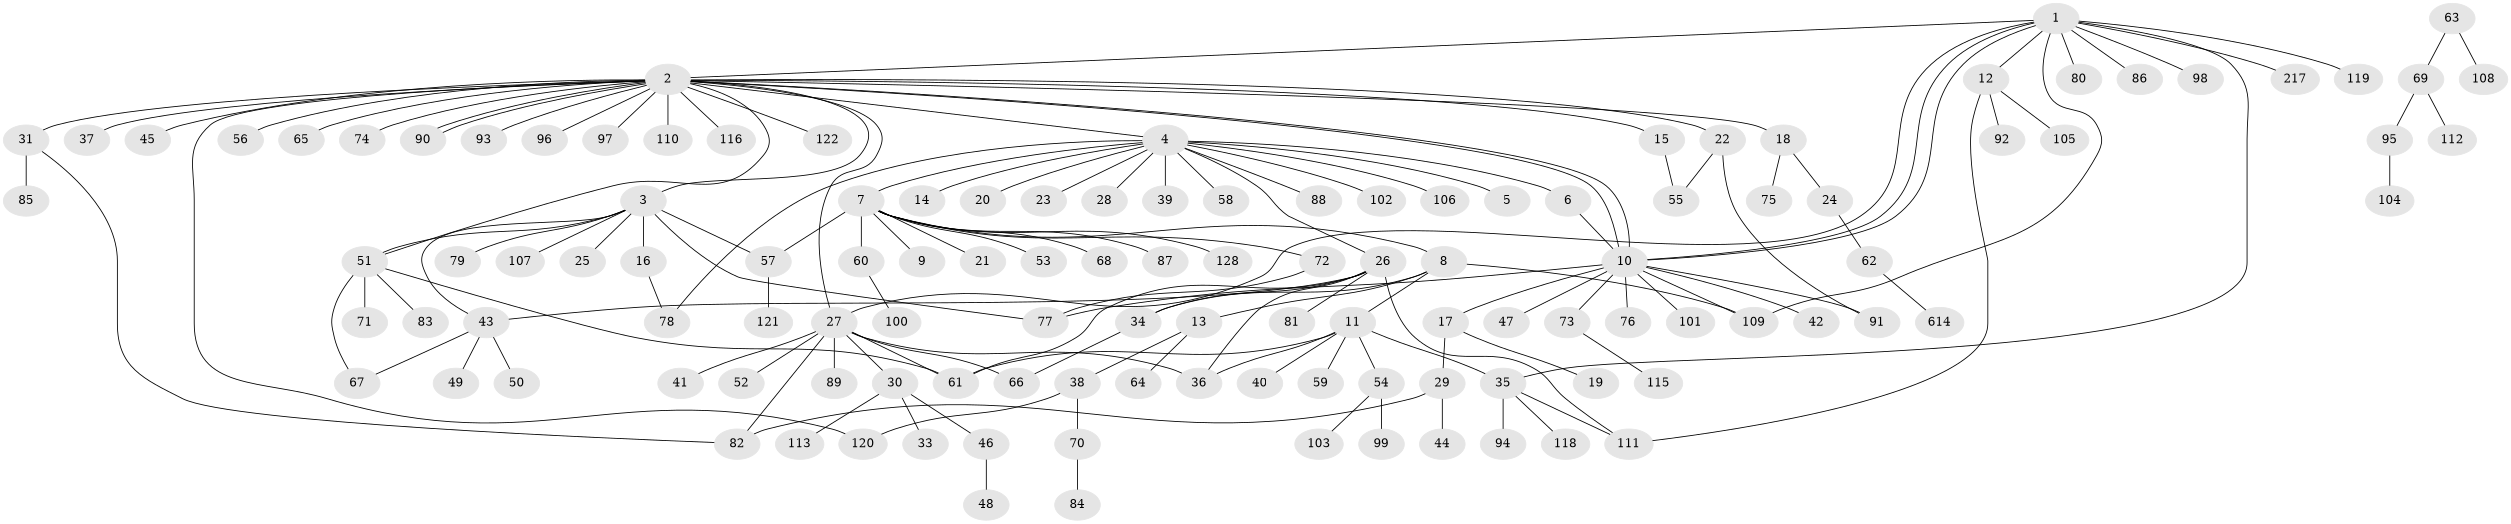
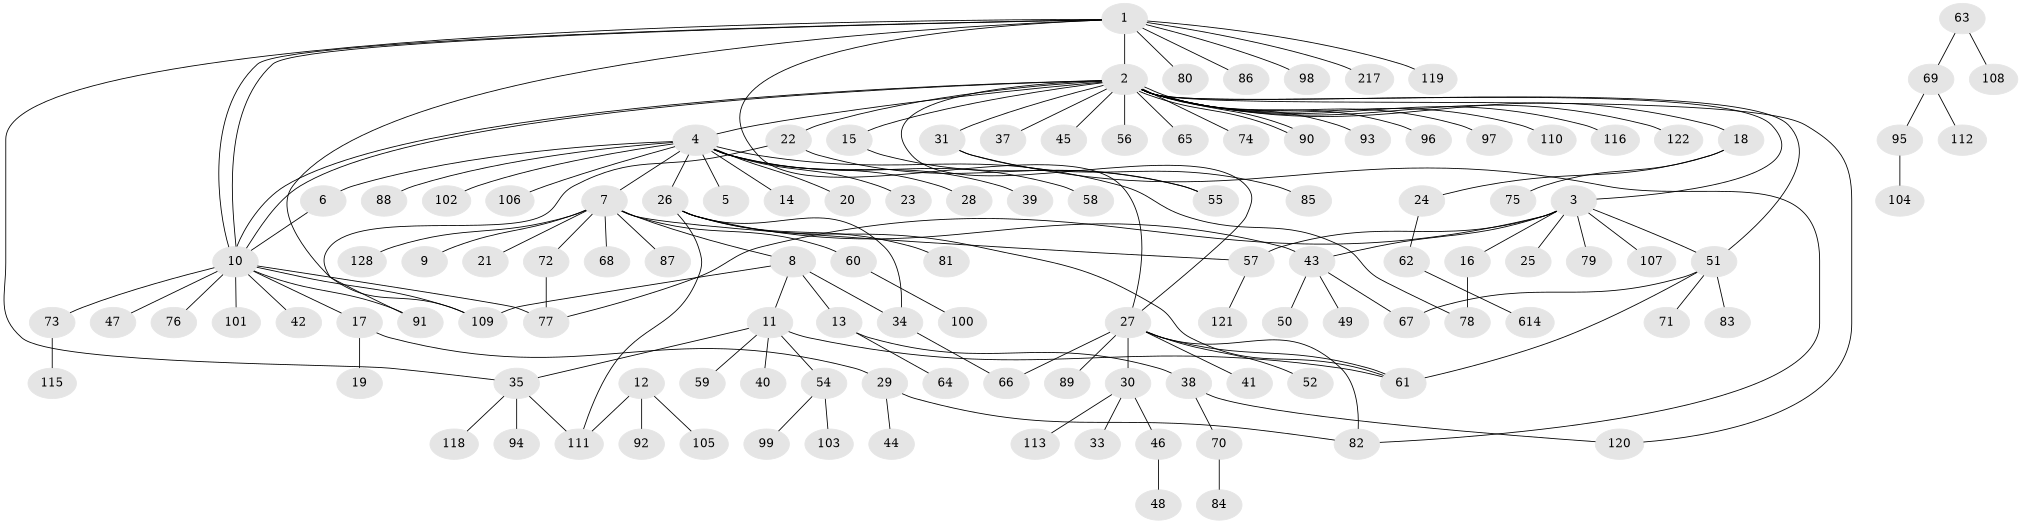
(2021, 49) -> none
(1044, 262) -> none
(1199, 383) -> none
